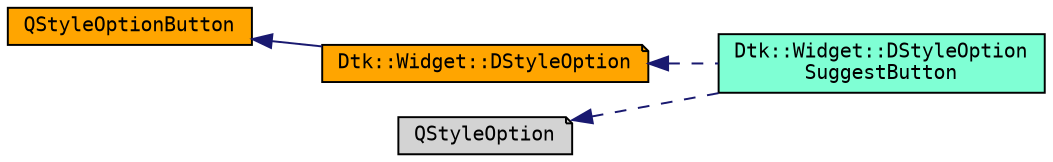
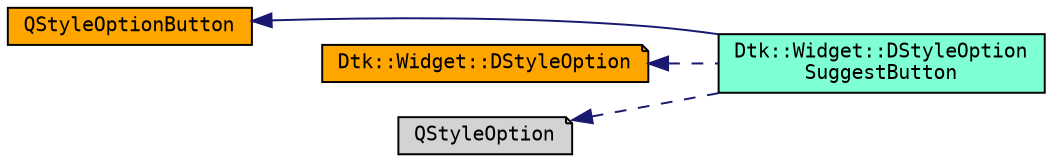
(297, 44) -> (495, 19)
